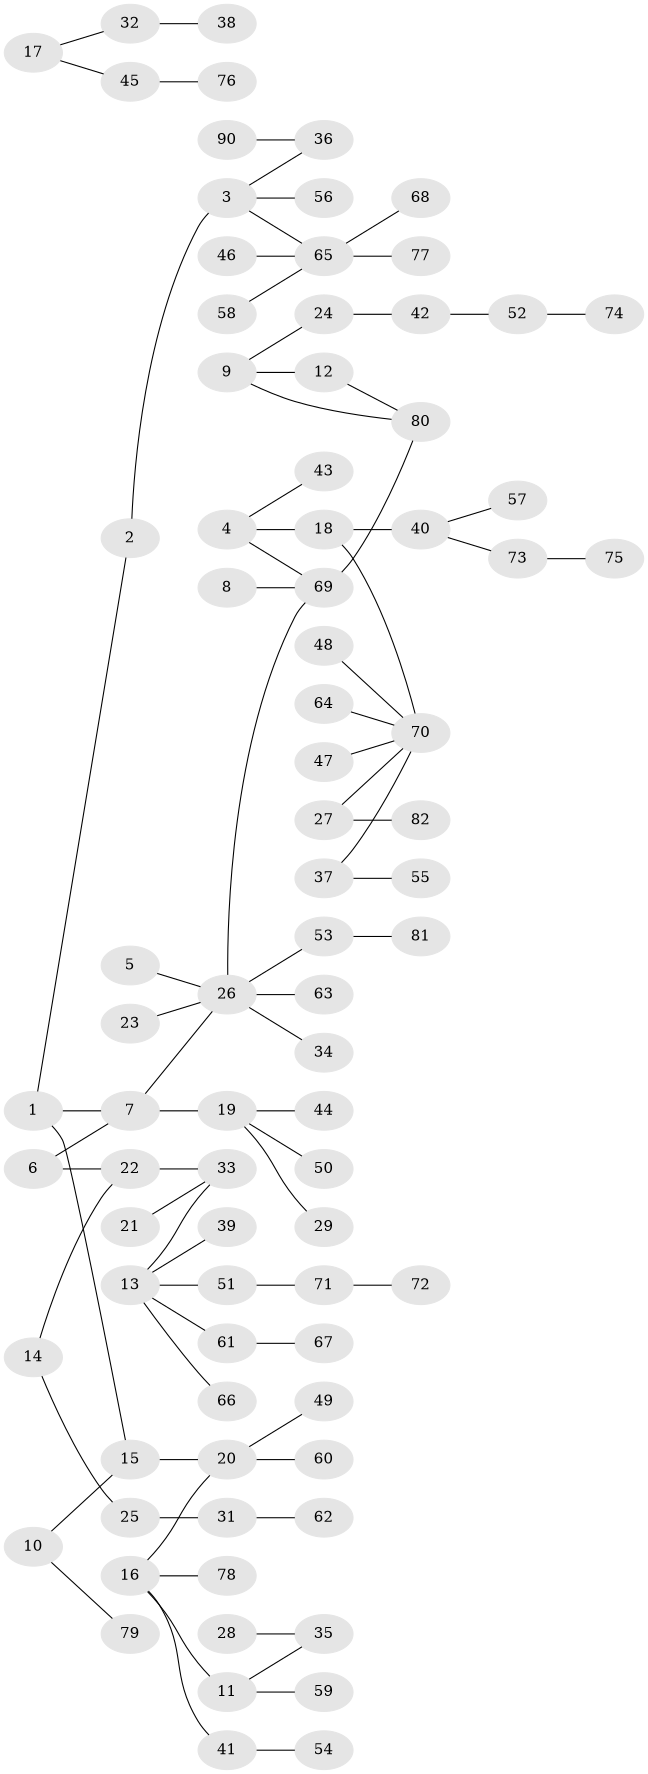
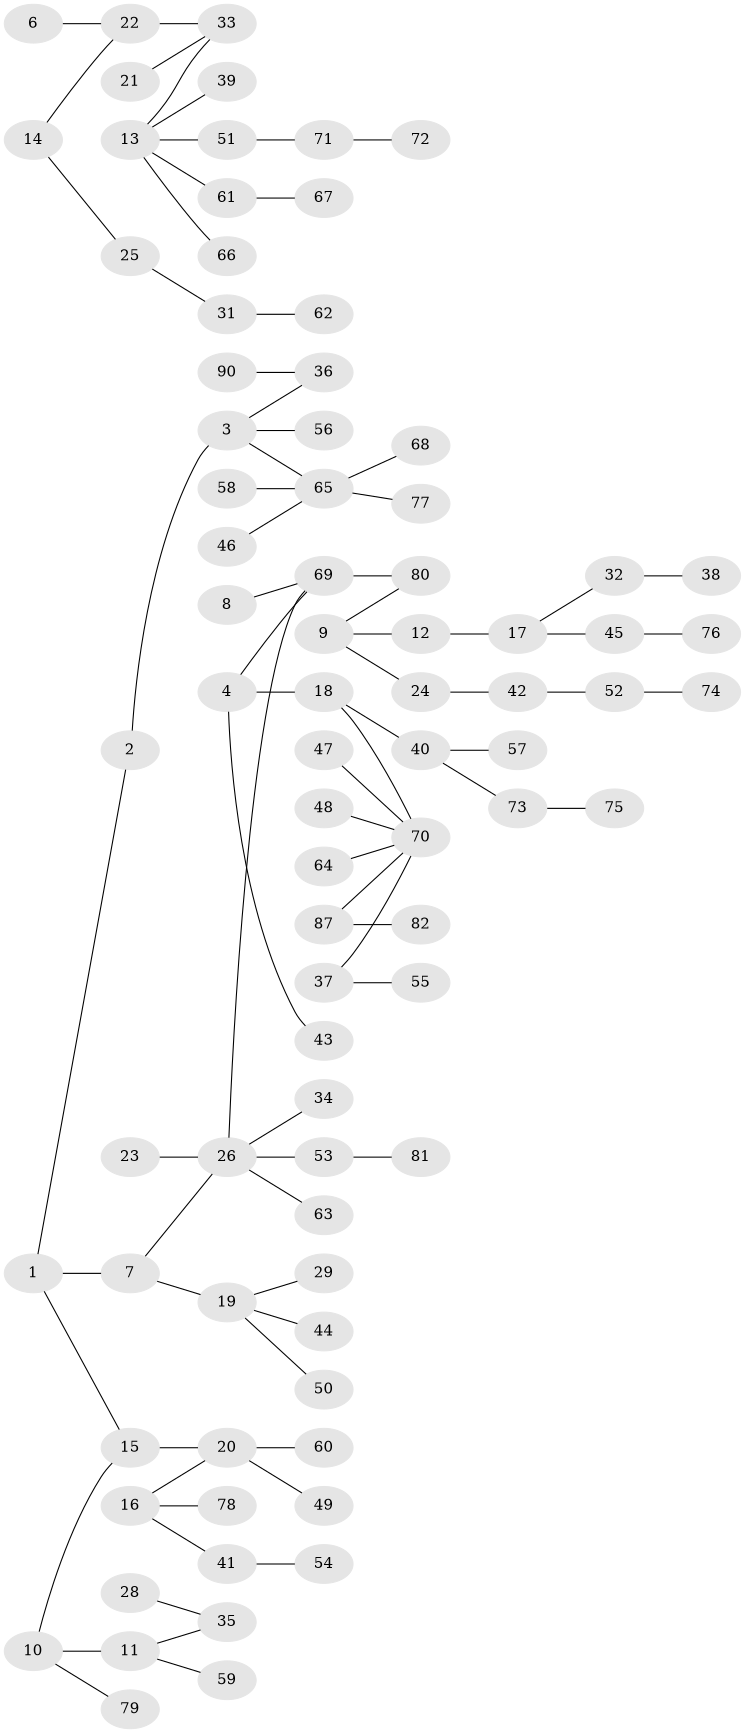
(373, 397) -> (469, 634)
(324, 820) -> (324, 925)
(130, 966) -> none
(82, 1140) -> none
(180, 1636) -> (82, 1651)
